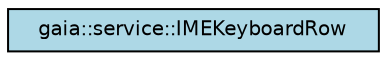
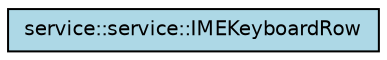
(193, 30) -> (193, 30)
